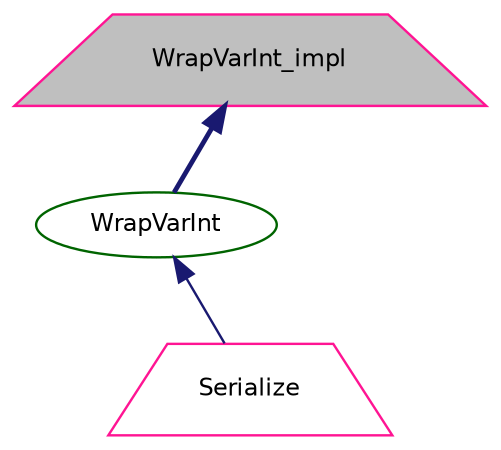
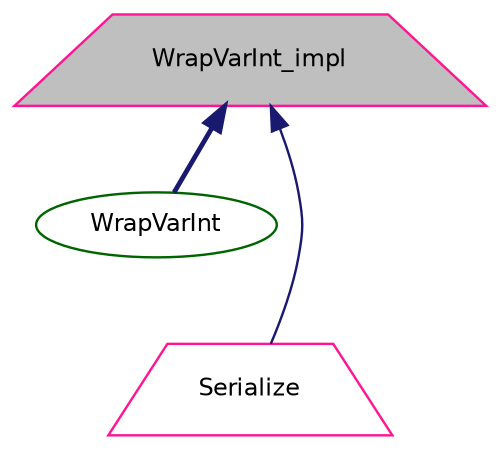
(206, 311) -> (302, 237)
